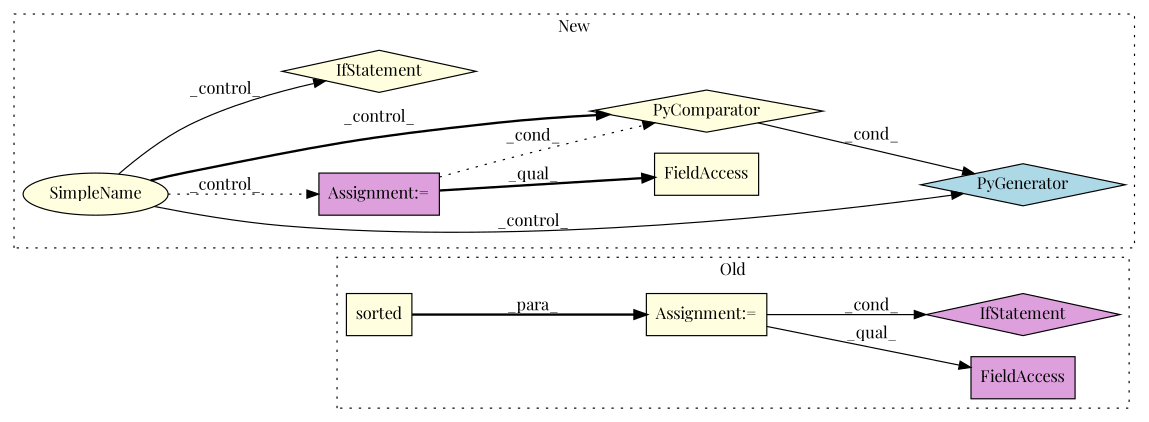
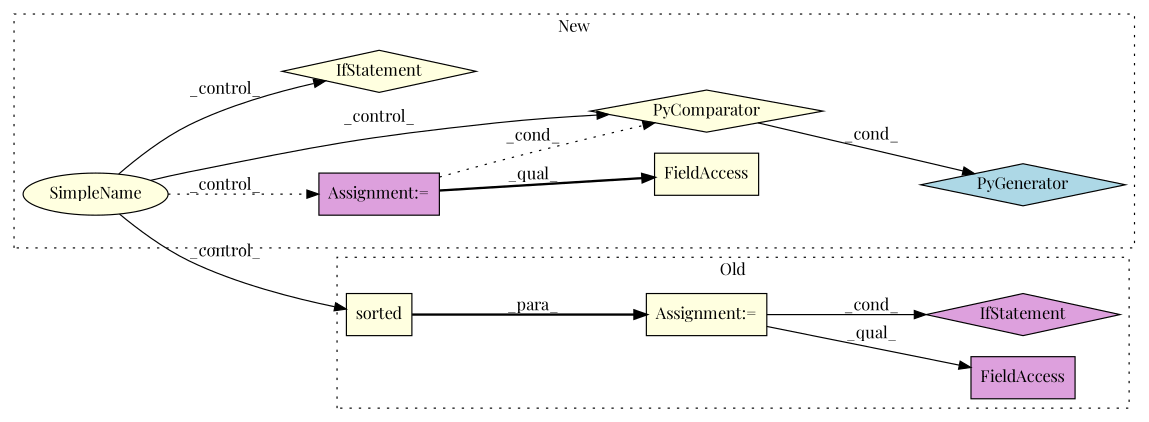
(372, 138) -> (372, 138)
(553, 230) -> (221, 274)
